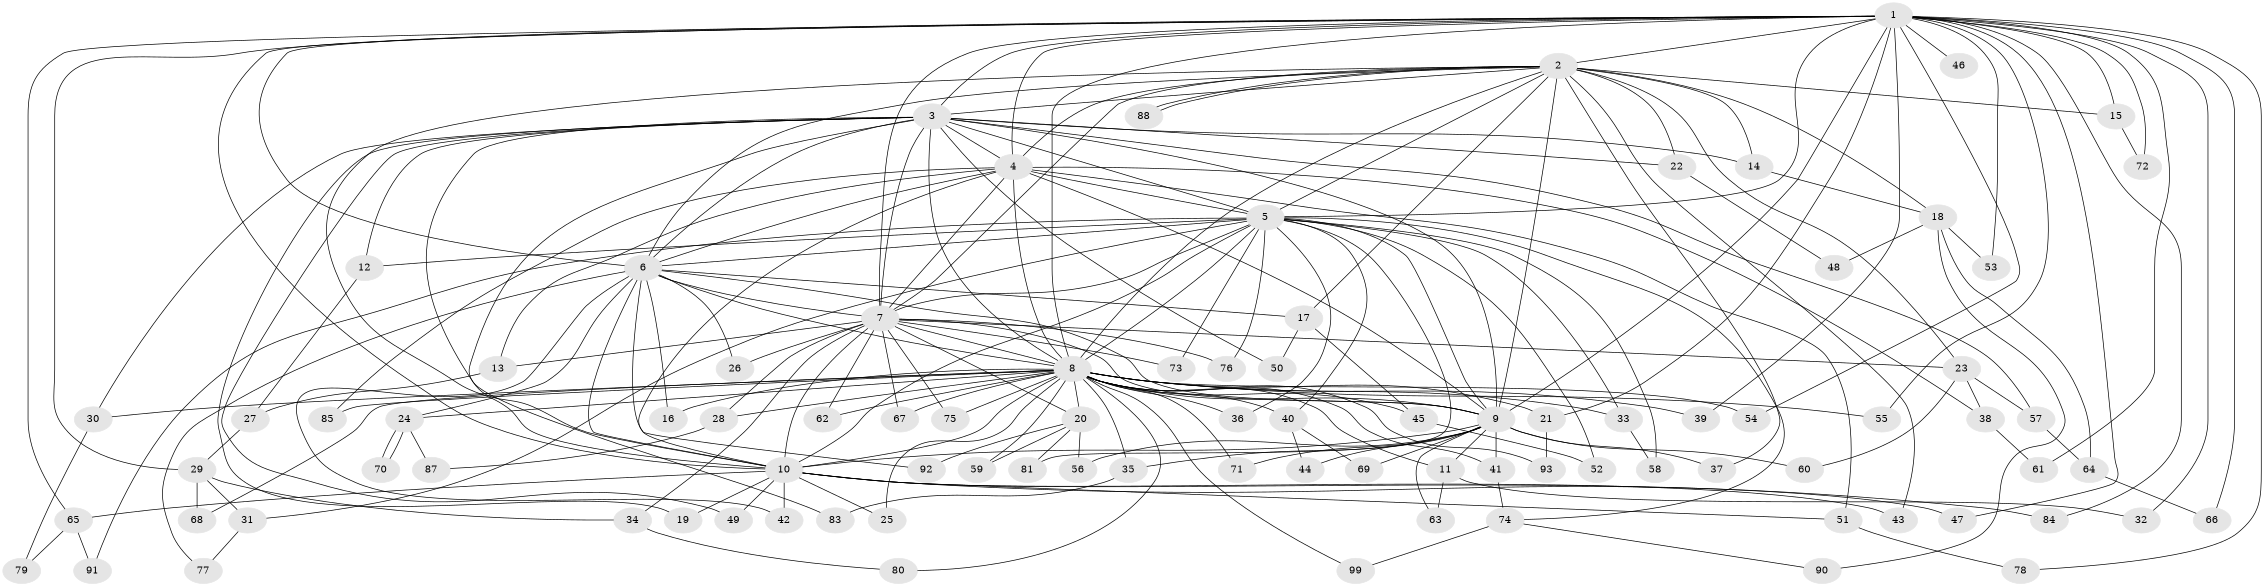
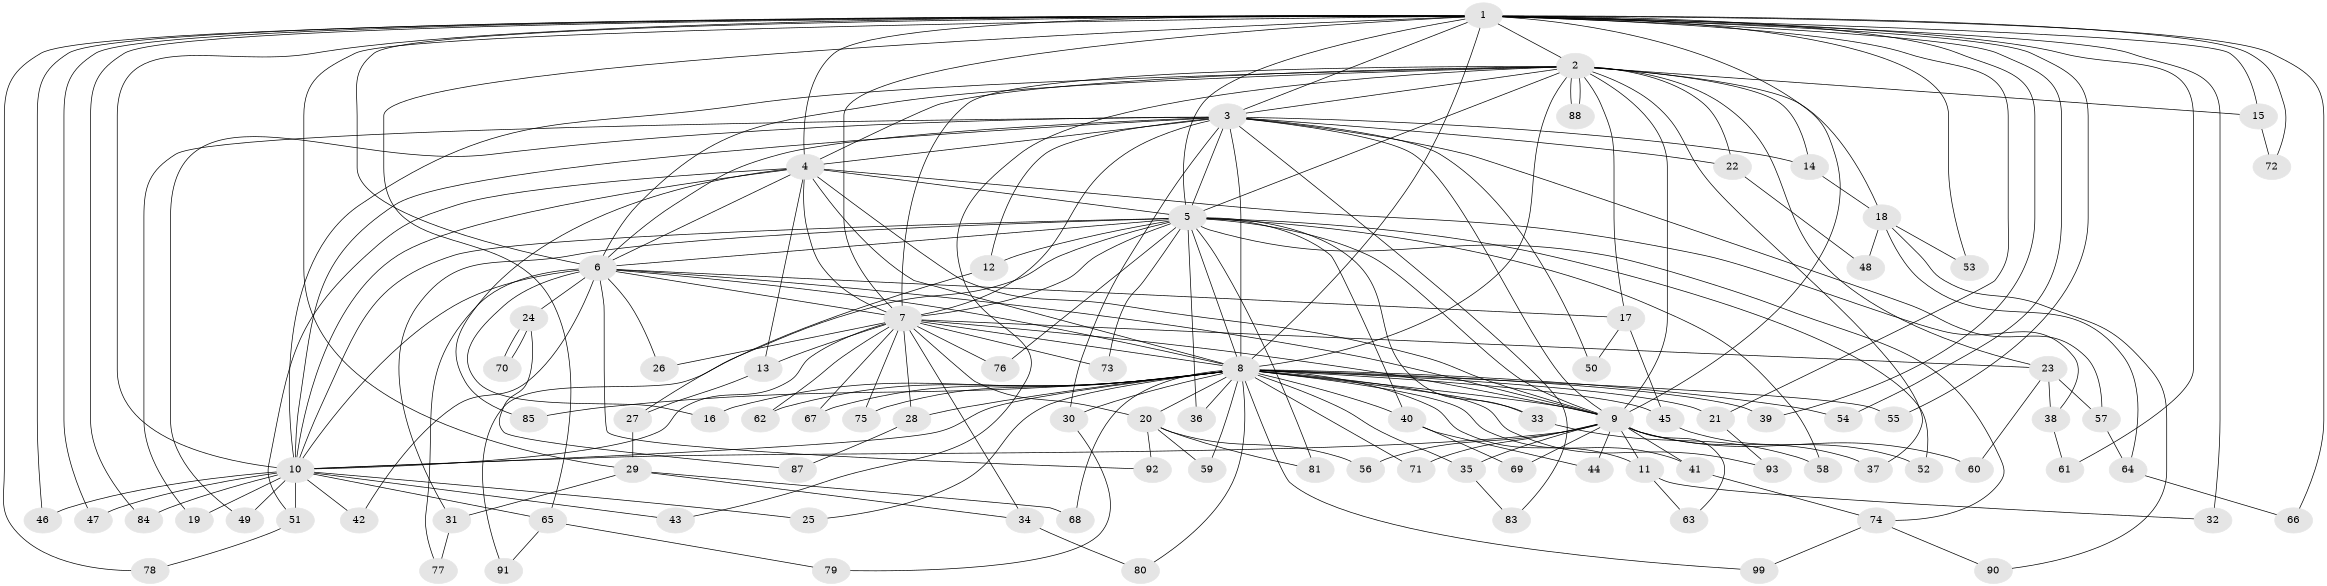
(723, 395) -> none
none -> (160, 486)
